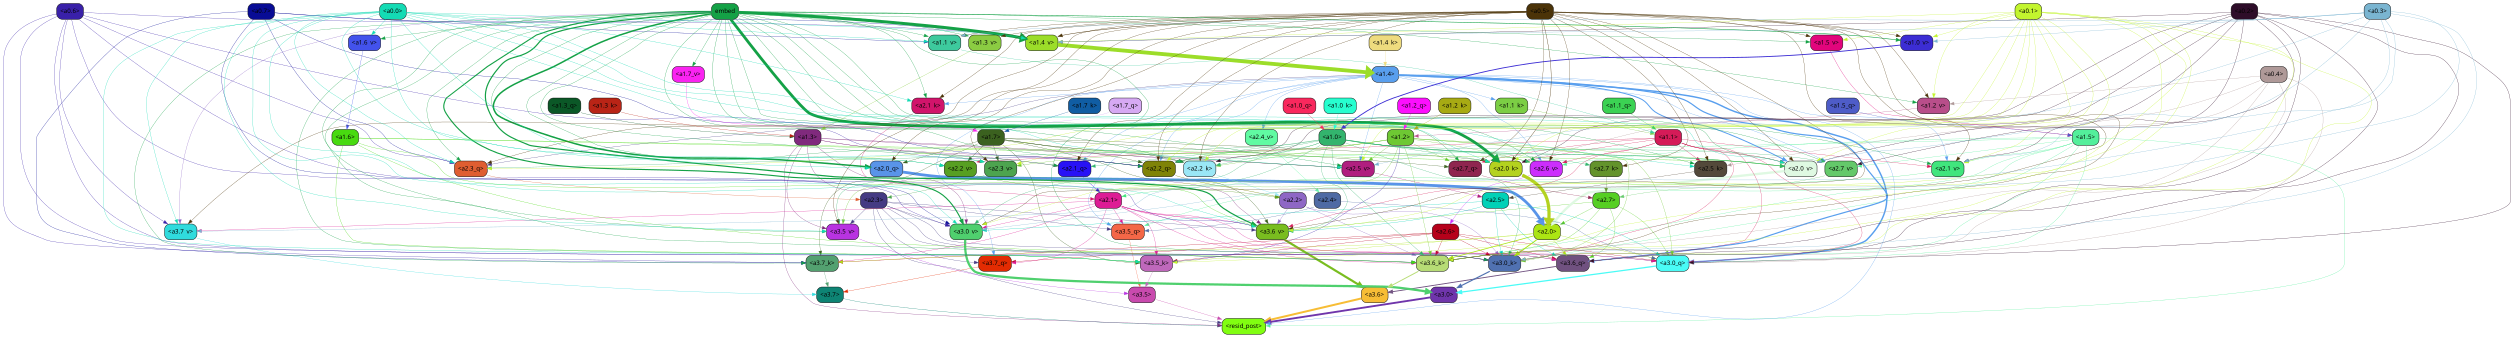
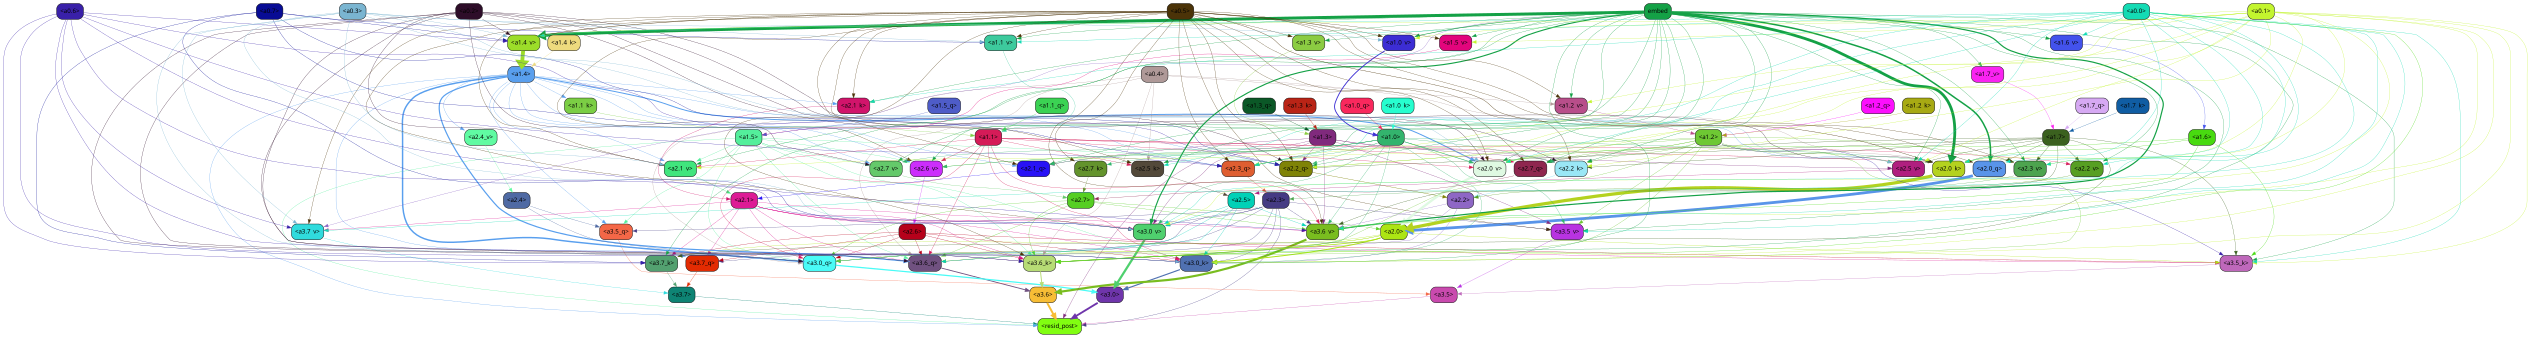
(1019, 105) -> (875, 121)
(1118, 216) -> none
(879, 243) -> (1924, 238)
